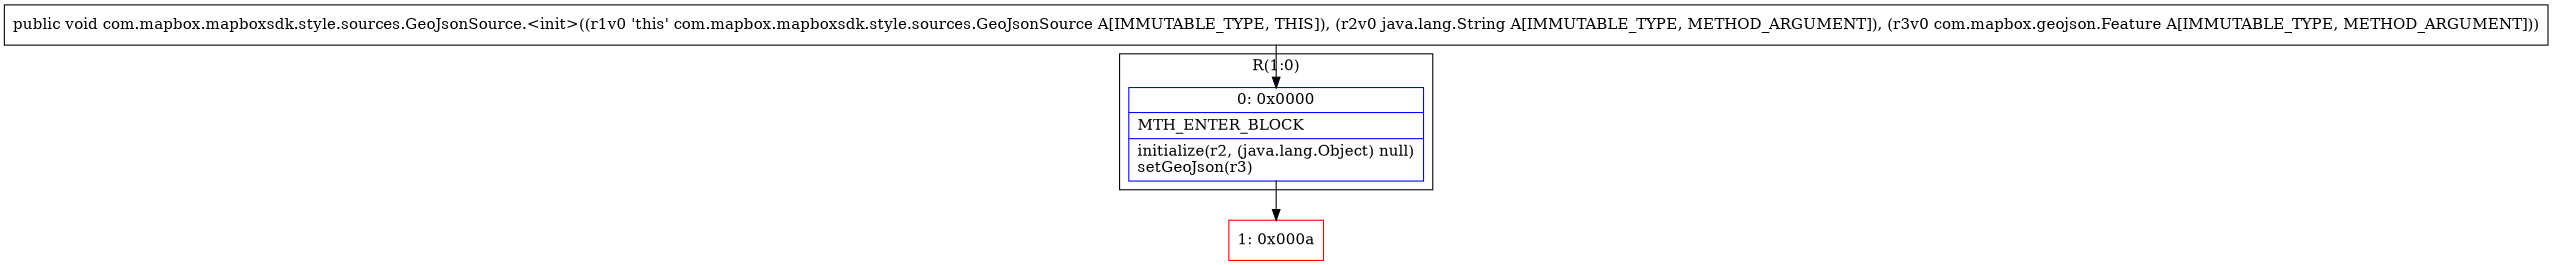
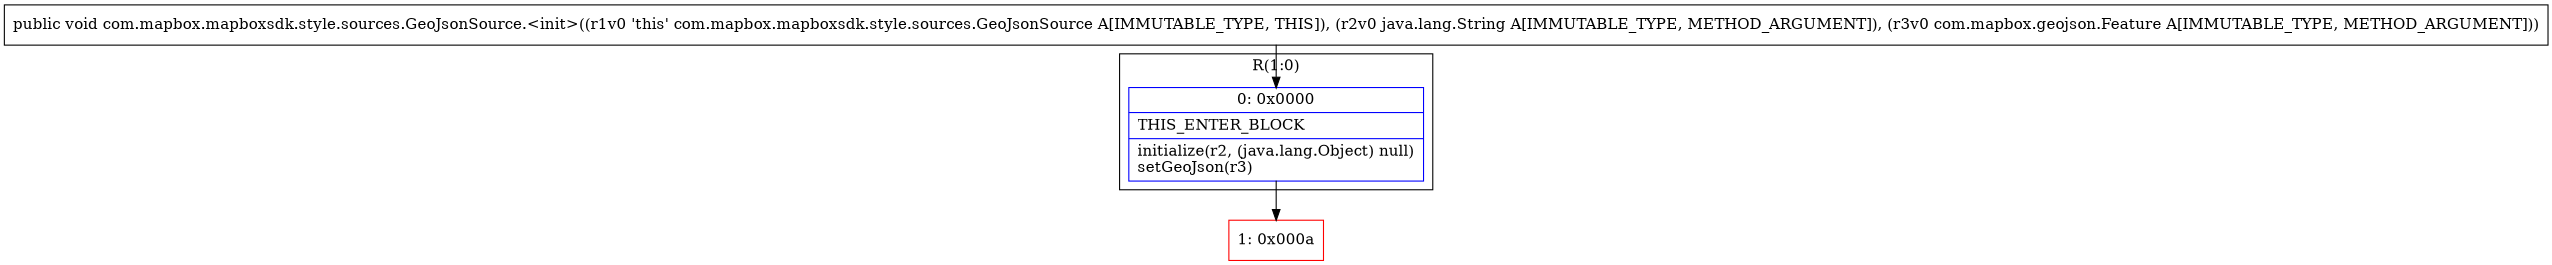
(1221, 125) -> (1221, 125)
